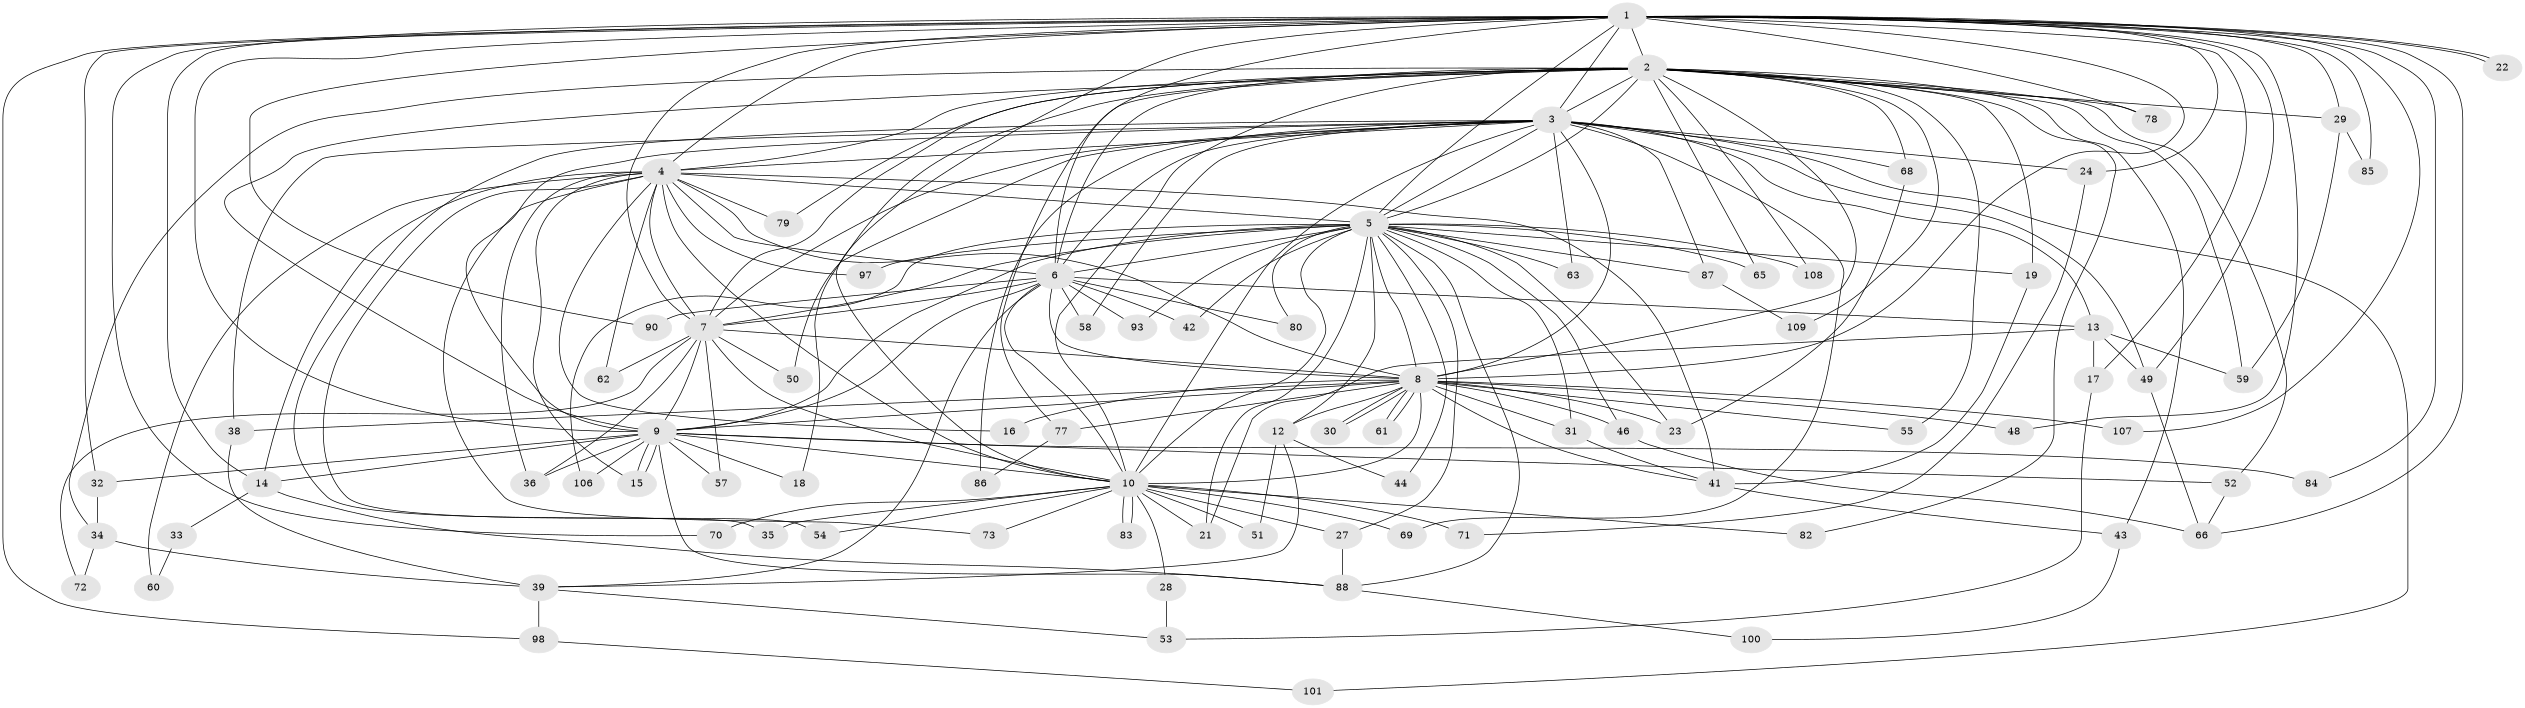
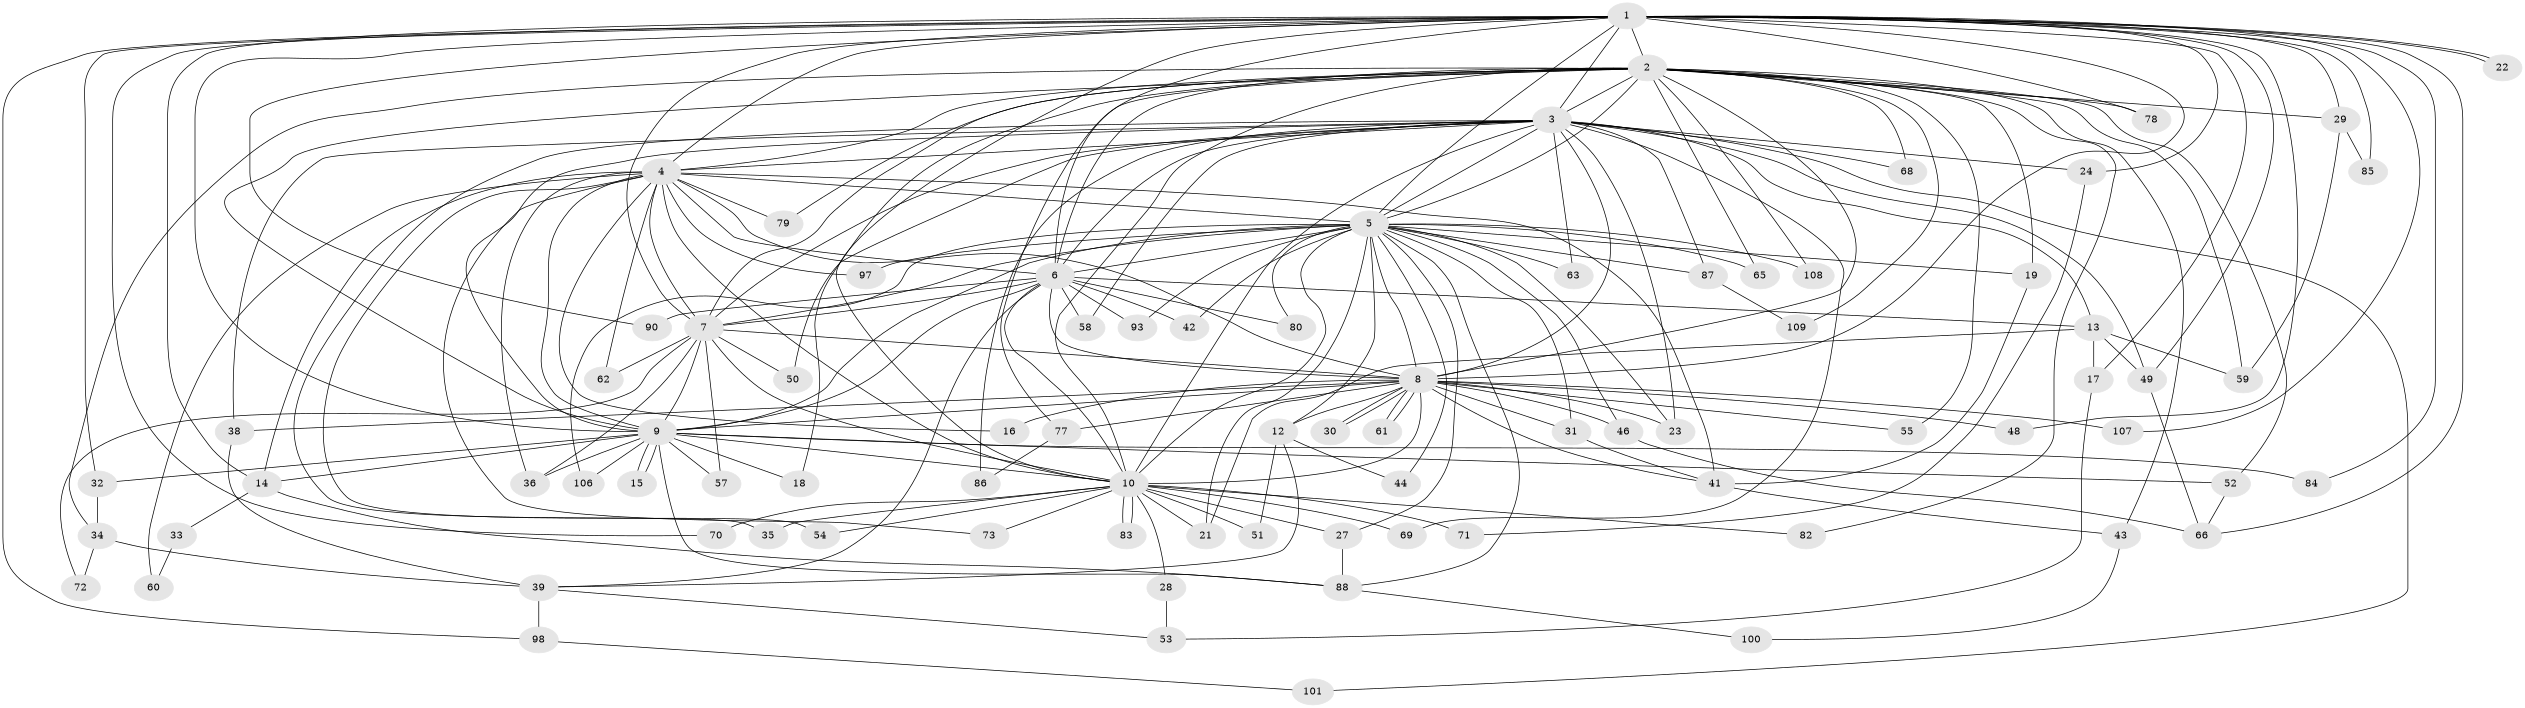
(541, 299) -> (549, 297)
(1844, 322) -> (1643, 256)
